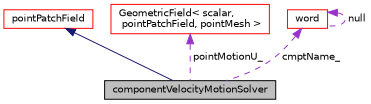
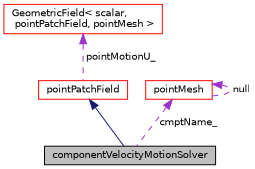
(308, 19) -> (179, 90)
(190, 62) -> (83, 62)
